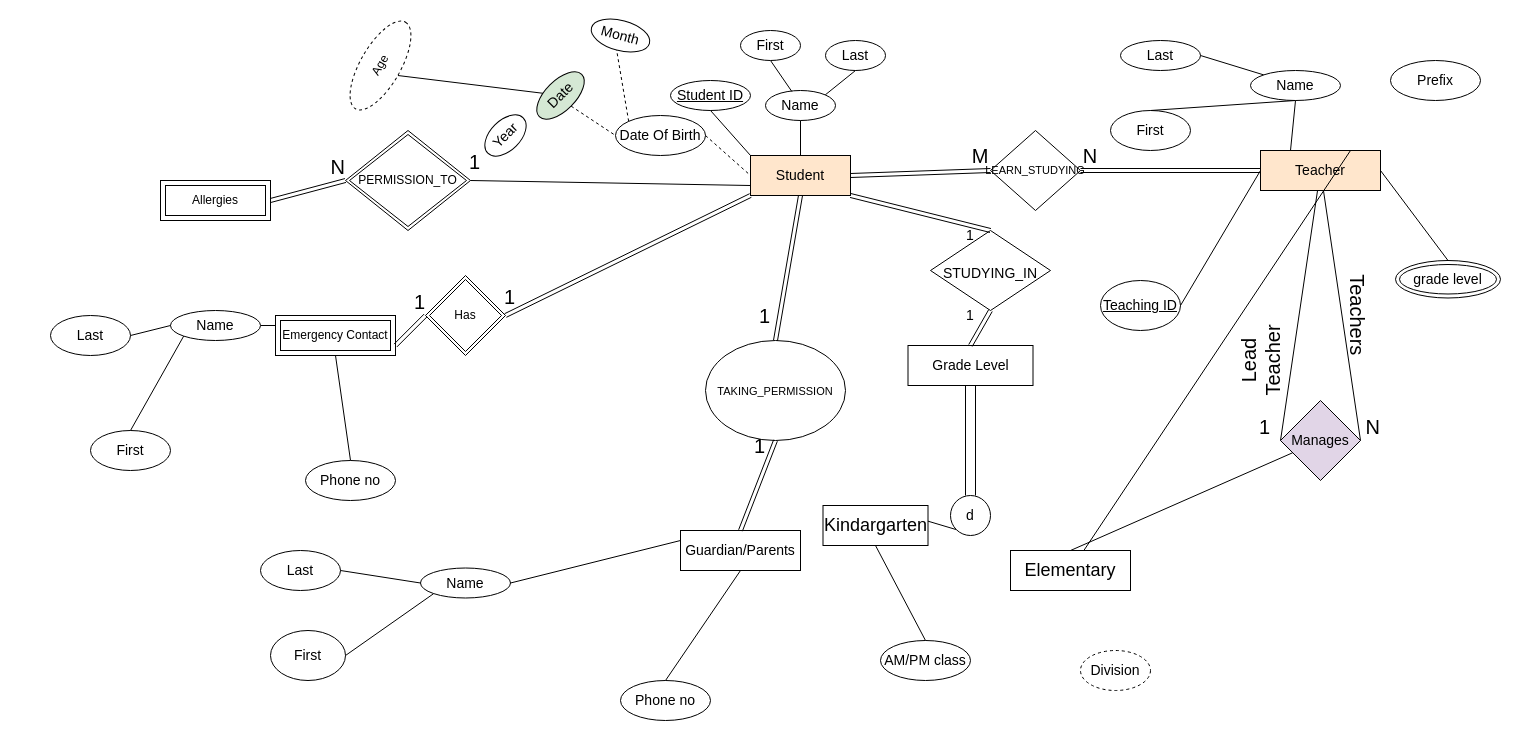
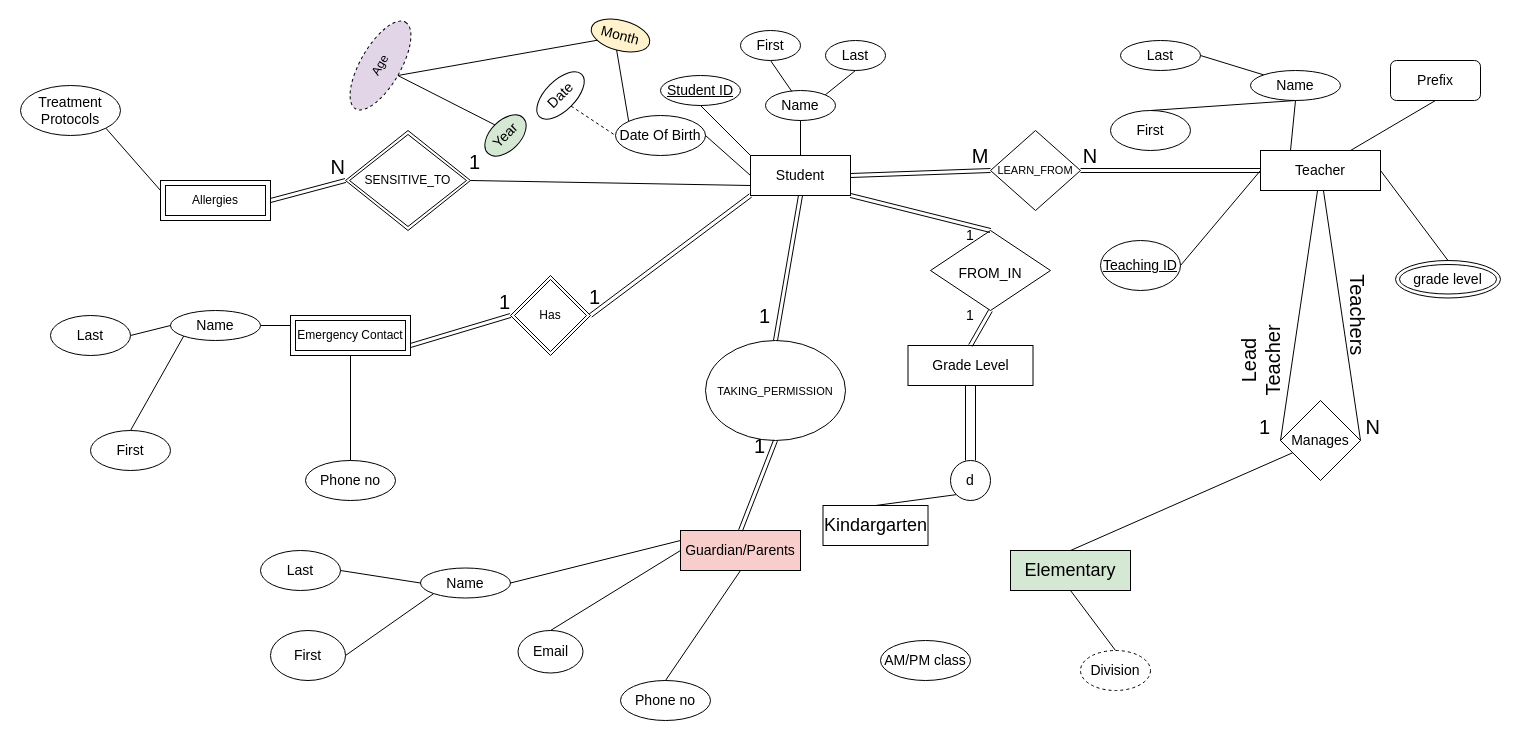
(621, 36) -> (621, 36)
(381, 66) -> (381, 66)
(1436, 81) -> (1436, 81)
(472, 85) -> (499, 58)
(622, 85) -> (622, 85)
(561, 96) -> (561, 96)
(711, 96) -> (701, 91)
none -> (448, 101)
none -> (71, 111)
(506, 136) -> (506, 136)
(728, 156) -> (728, 156)
none -> (133, 159)
(1036, 171) -> (1036, 171)
(1321, 171) -> (1321, 171)
(801, 176) -> (801, 176)
(408, 181) -> (408, 181)
(991, 271) -> (991, 271)
(1141, 306) -> (1141, 266)
(466, 316) -> (551, 316)
(336, 336) -> (351, 336)
(1217, 351) -> (1393, 126)
(1321, 441) -> (1321, 441)
(971, 516) -> (971, 481)
(741, 551) -> (741, 551)
(1071, 571) -> (1071, 571)
none -> (616, 591)
(901, 593) -> none
none -> (1093, 621)
none -> (551, 652)
